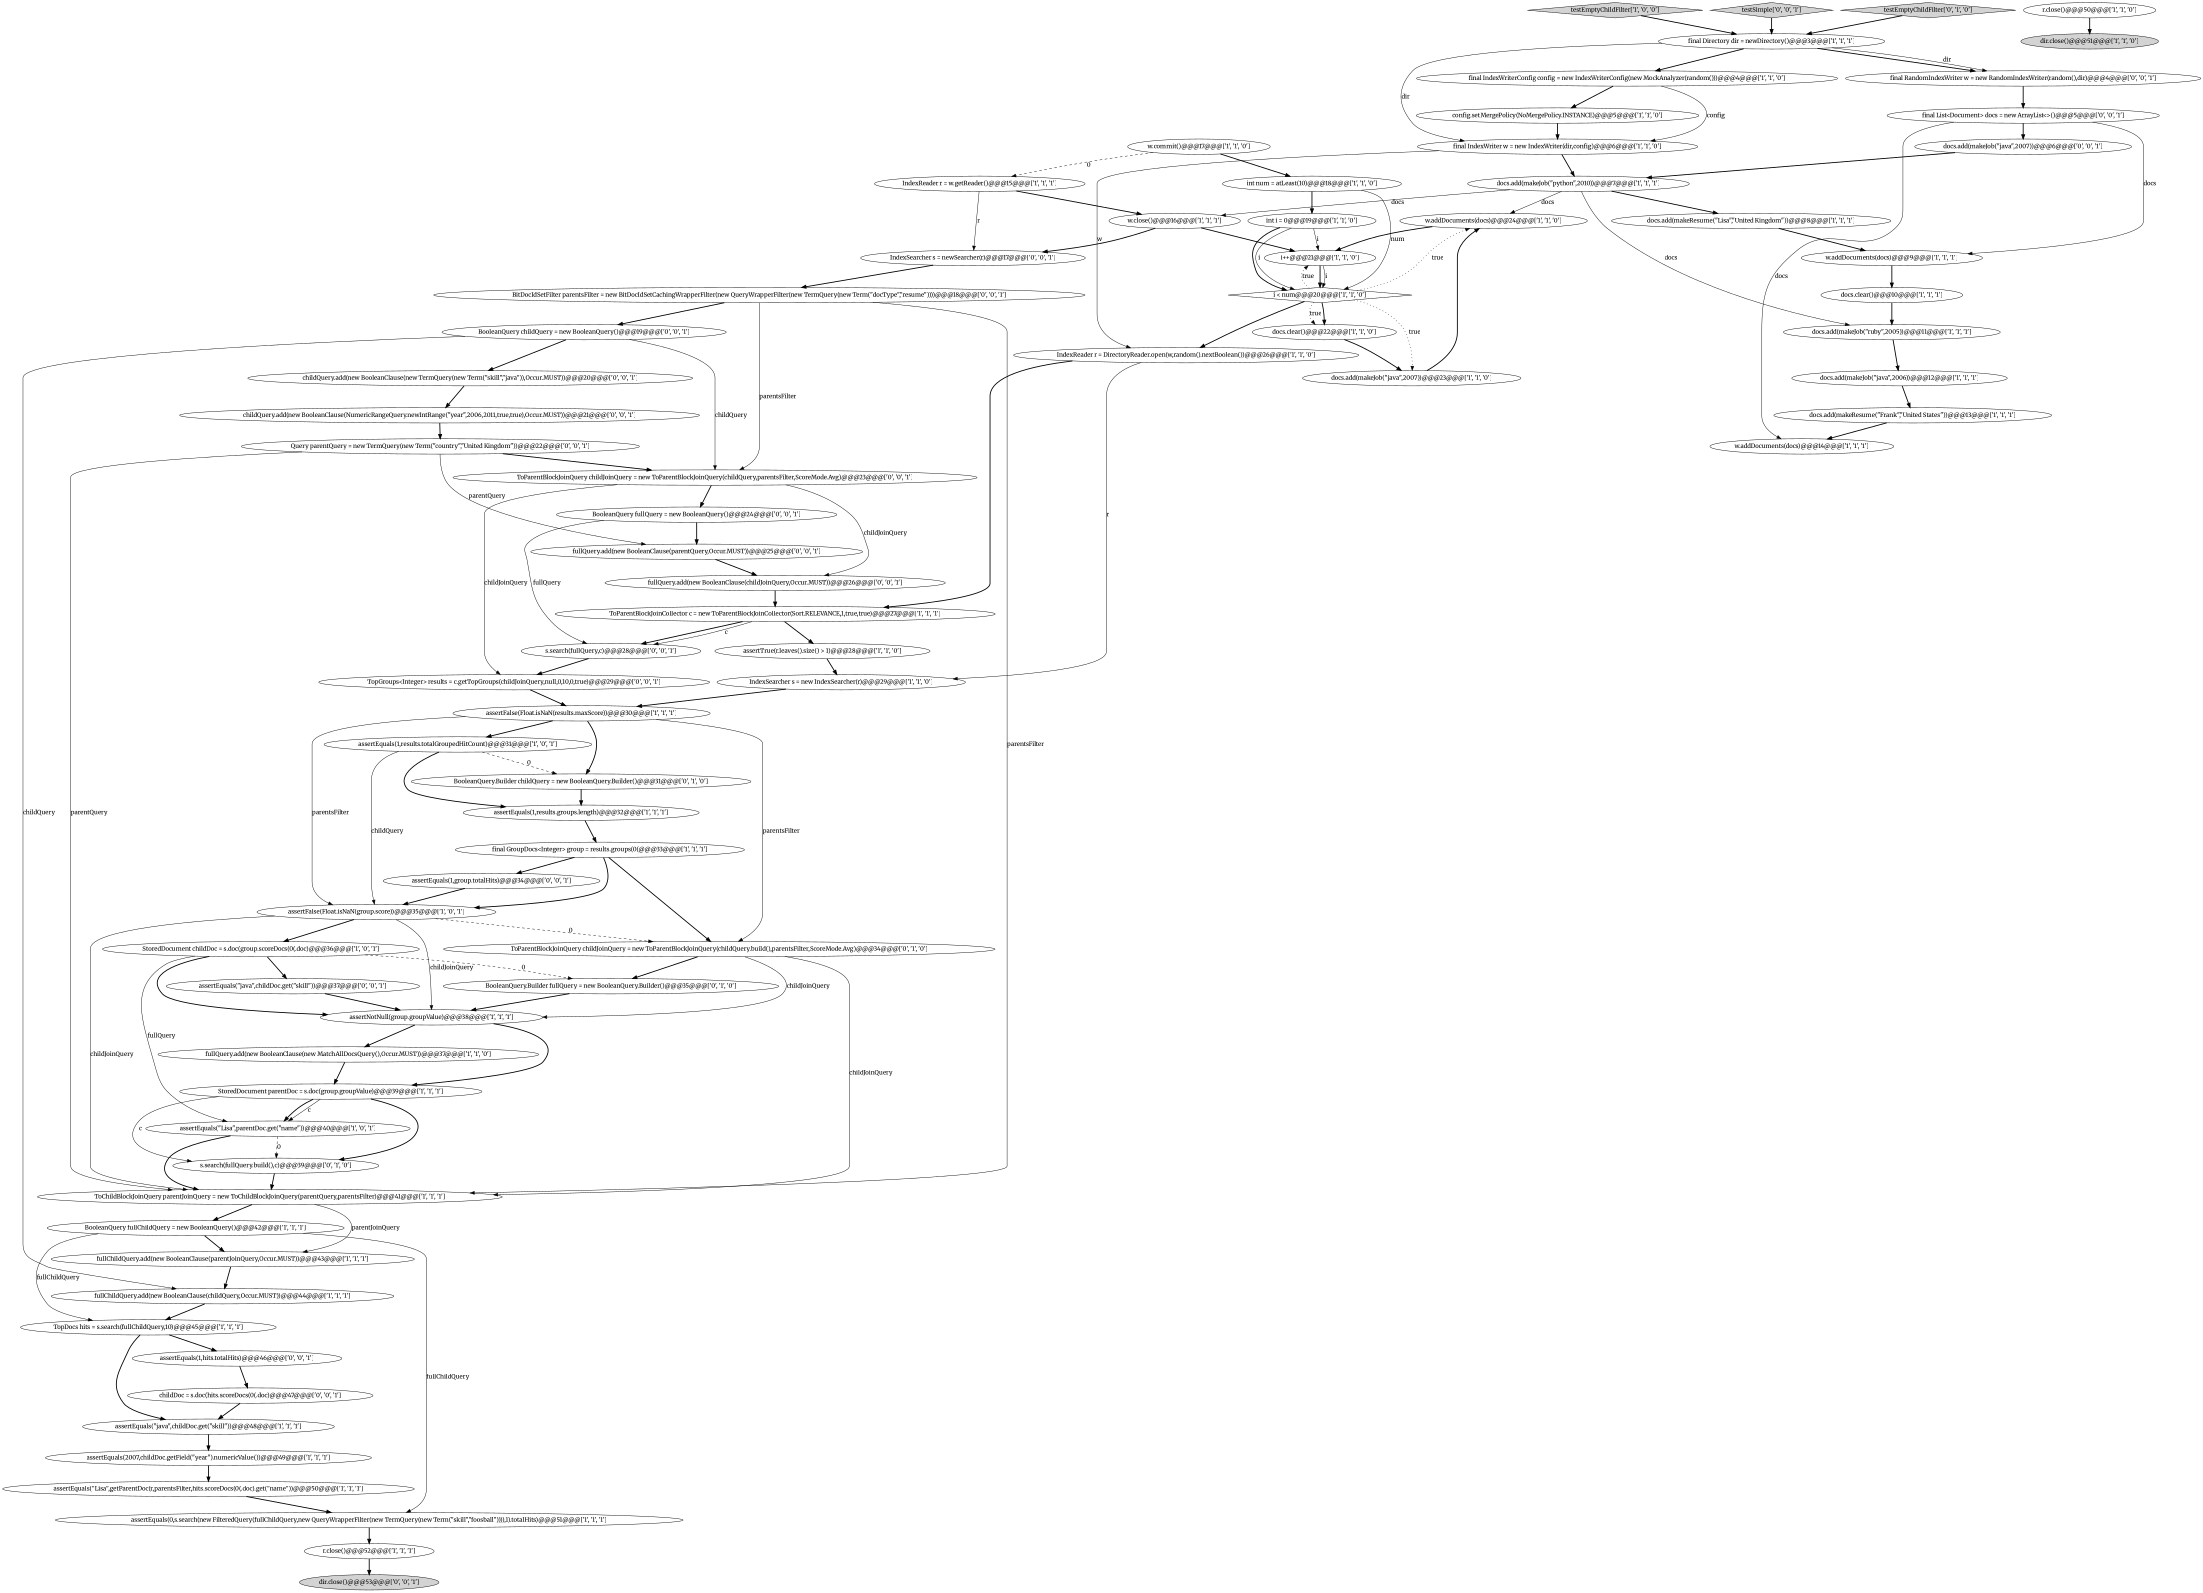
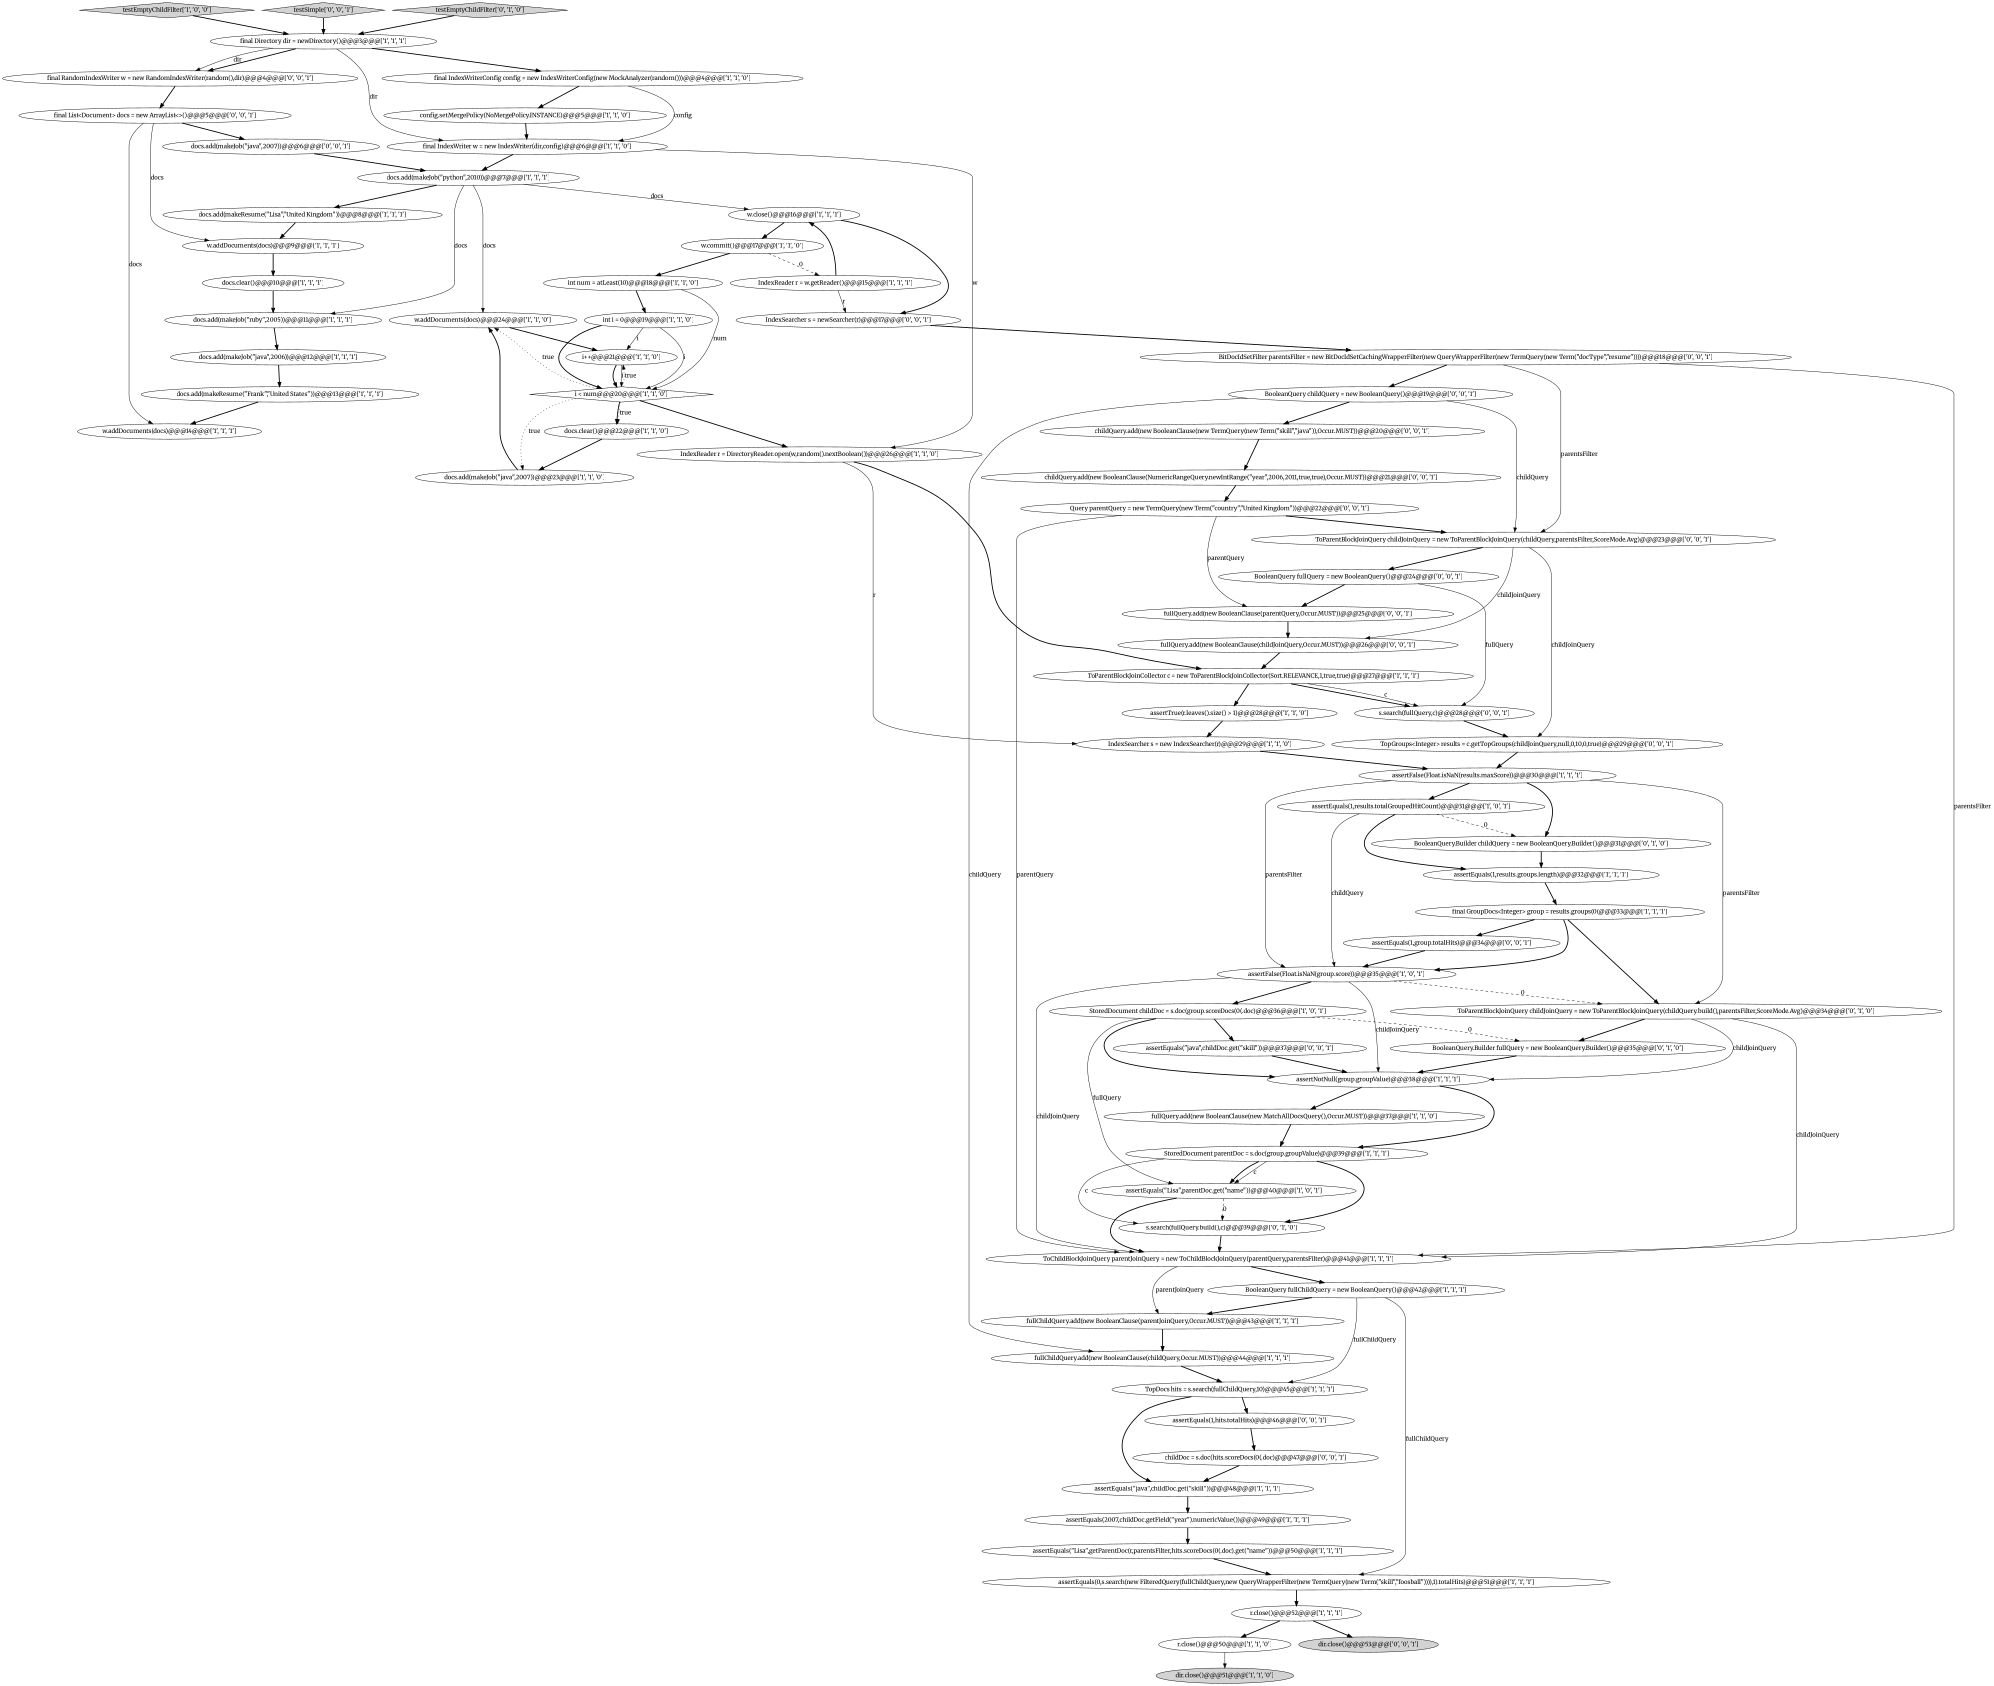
(2090, 24) -> (1225, 1658)
(1246, 239) -> (775, 229)
none -> (1263, 1628)
